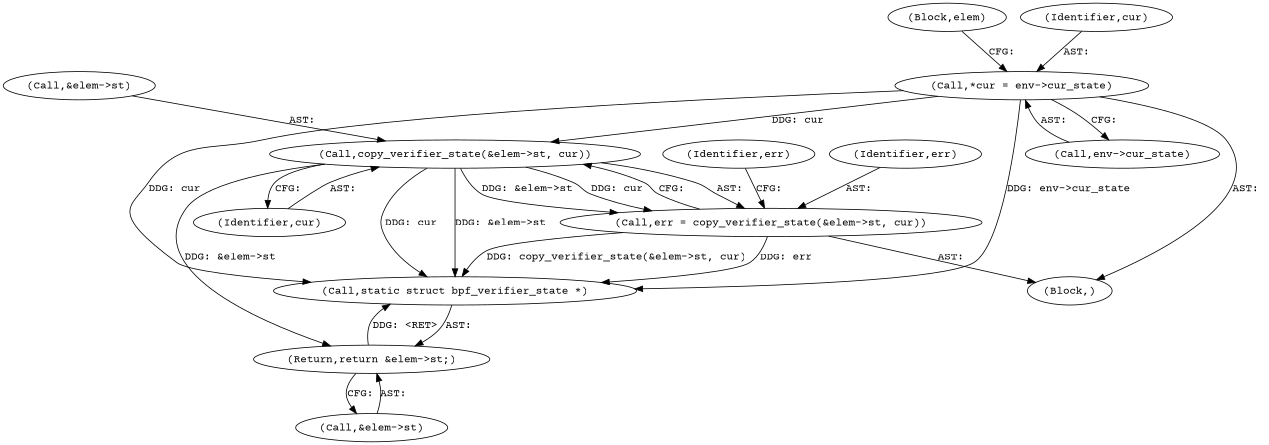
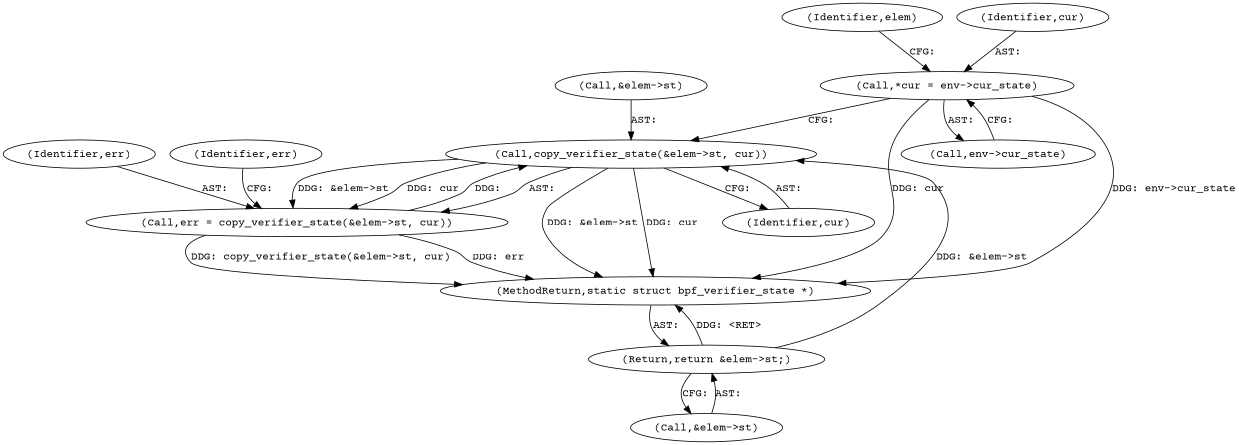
(947, 17) -> (862, 17)
(798, 120) -> (824, 120)
(1057, 120) -> (1004, 120)
(1107, 120) -> (964, 120)
(675, 188) -> (491, 188)
(178, 242) -> (940, 244)
(455, 291) -> (655, 291)
(1070, 291) -> none
